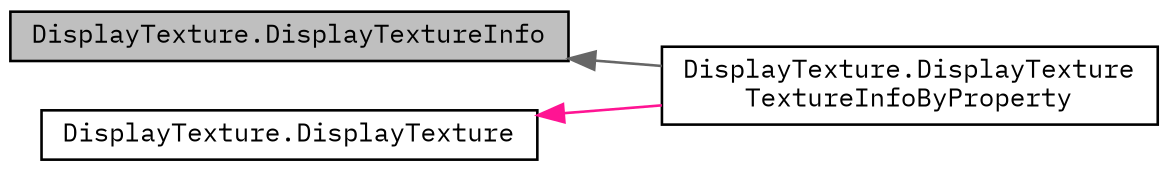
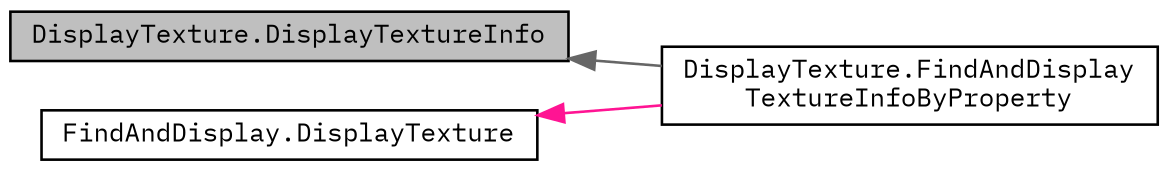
(910, 86) -> (910, 86)
(289, 135) -> (289, 135)
